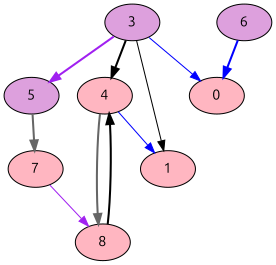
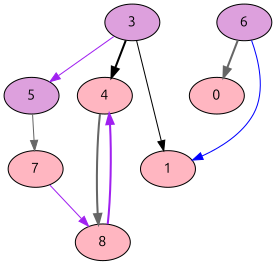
(233, 54) -> (233, 54)
(86, 56) -> (86, 56)
(171, 56) -> none
(33, 127) -> (33, 127)
(133, 128) -> (255, 110)
(111, 174) -> (111, 174)
